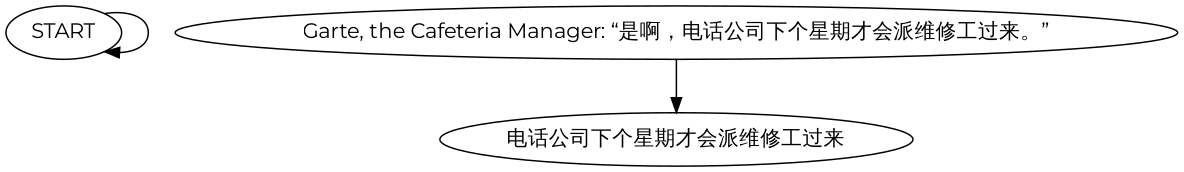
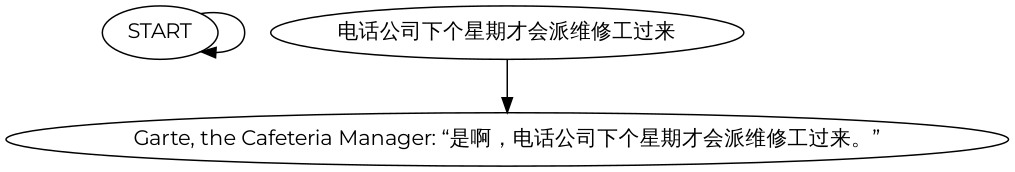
(676, 79) -> (507, 79)
